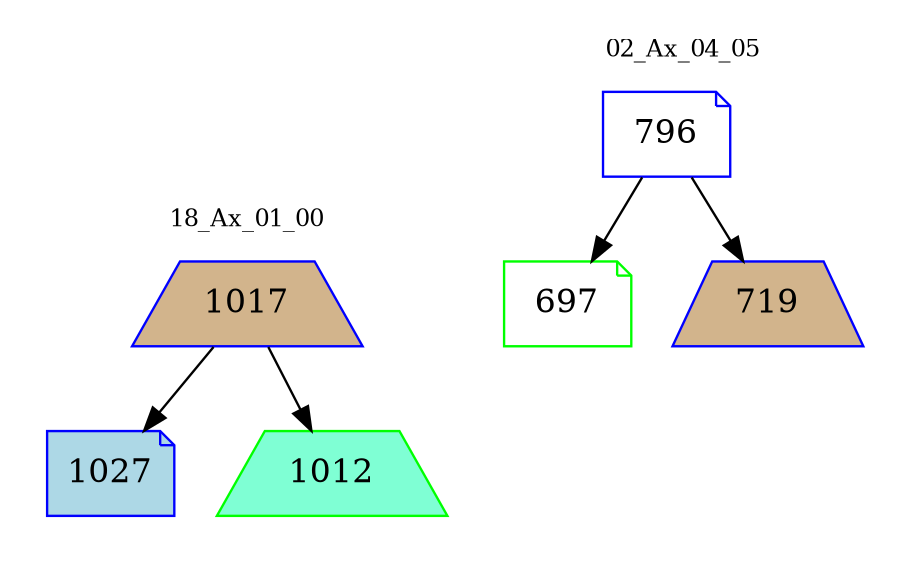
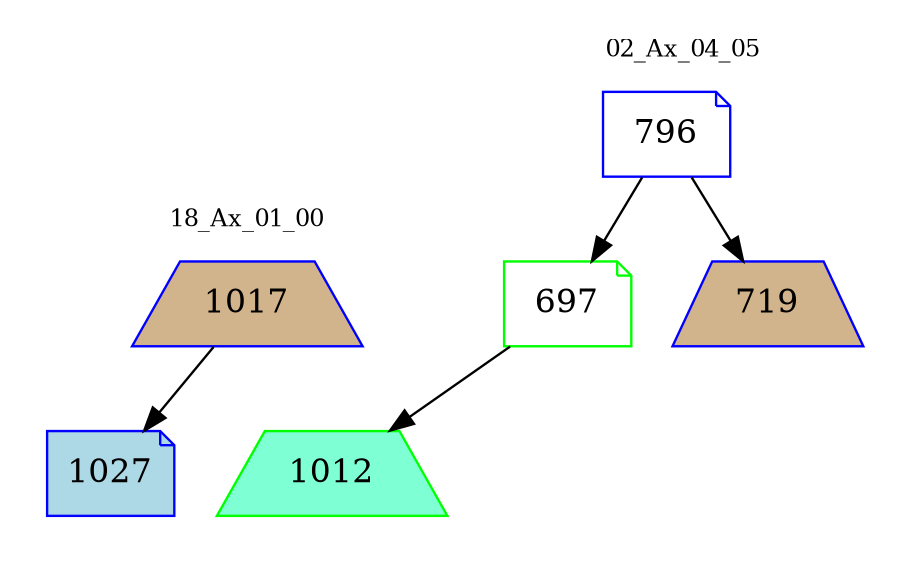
(284, 378) -> (450, 389)
